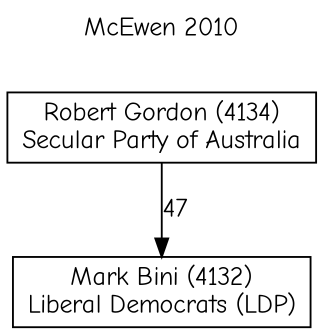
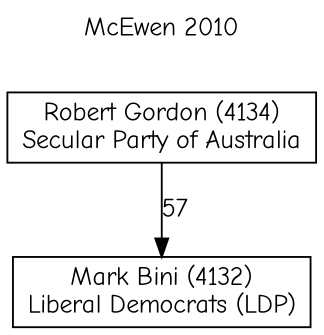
(176, 210) -> (176, 210)
